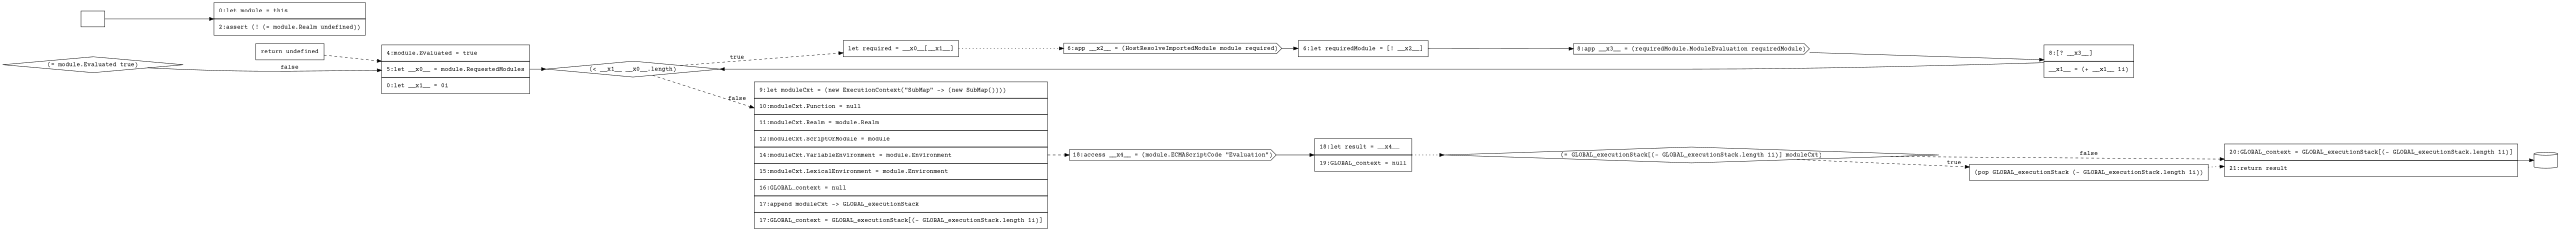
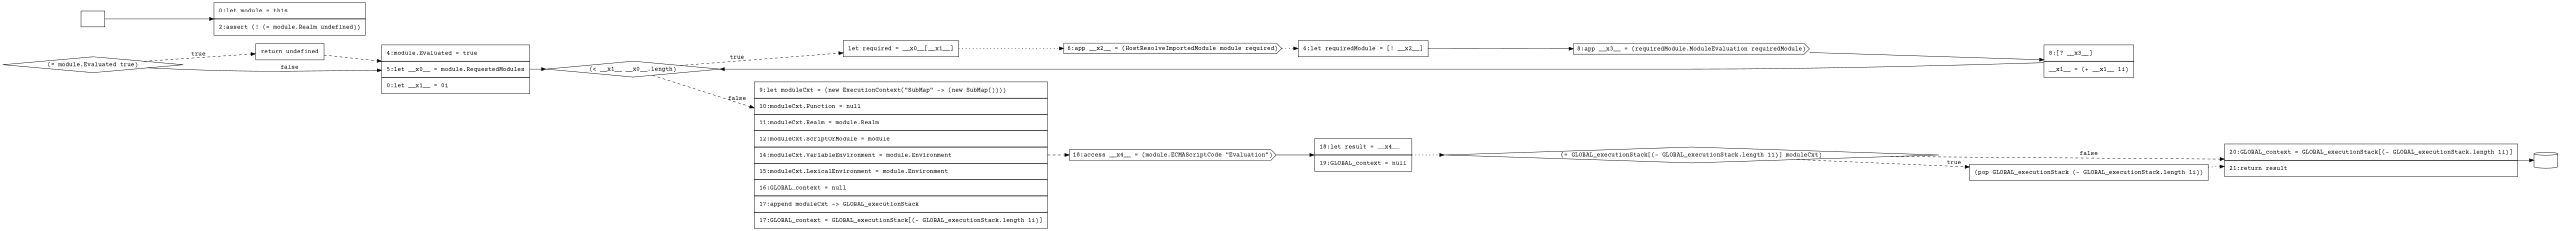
(1288, 48) -> (1288, 48)
none -> (198, 58)
